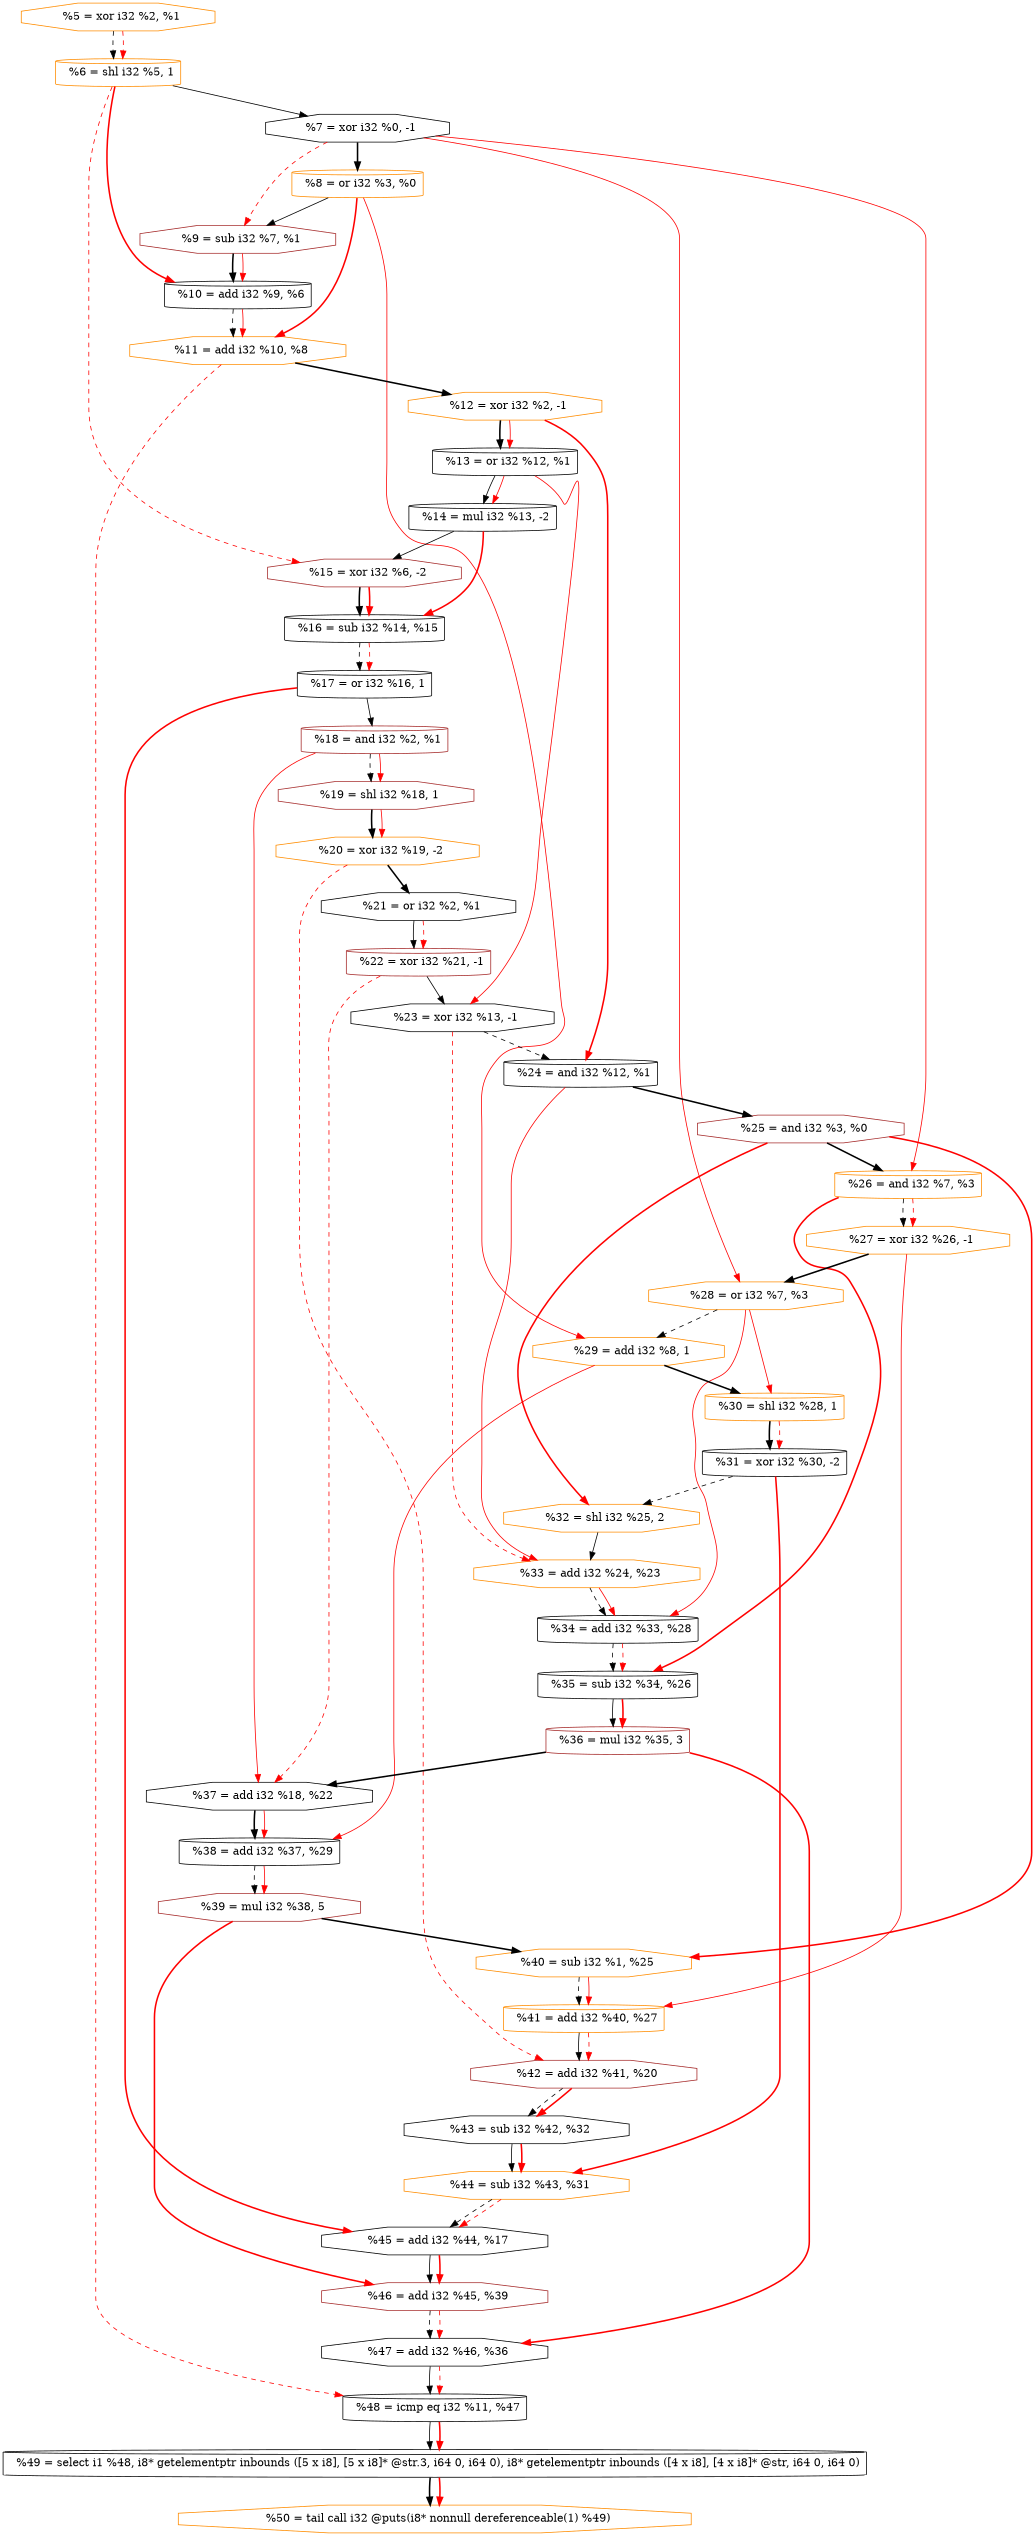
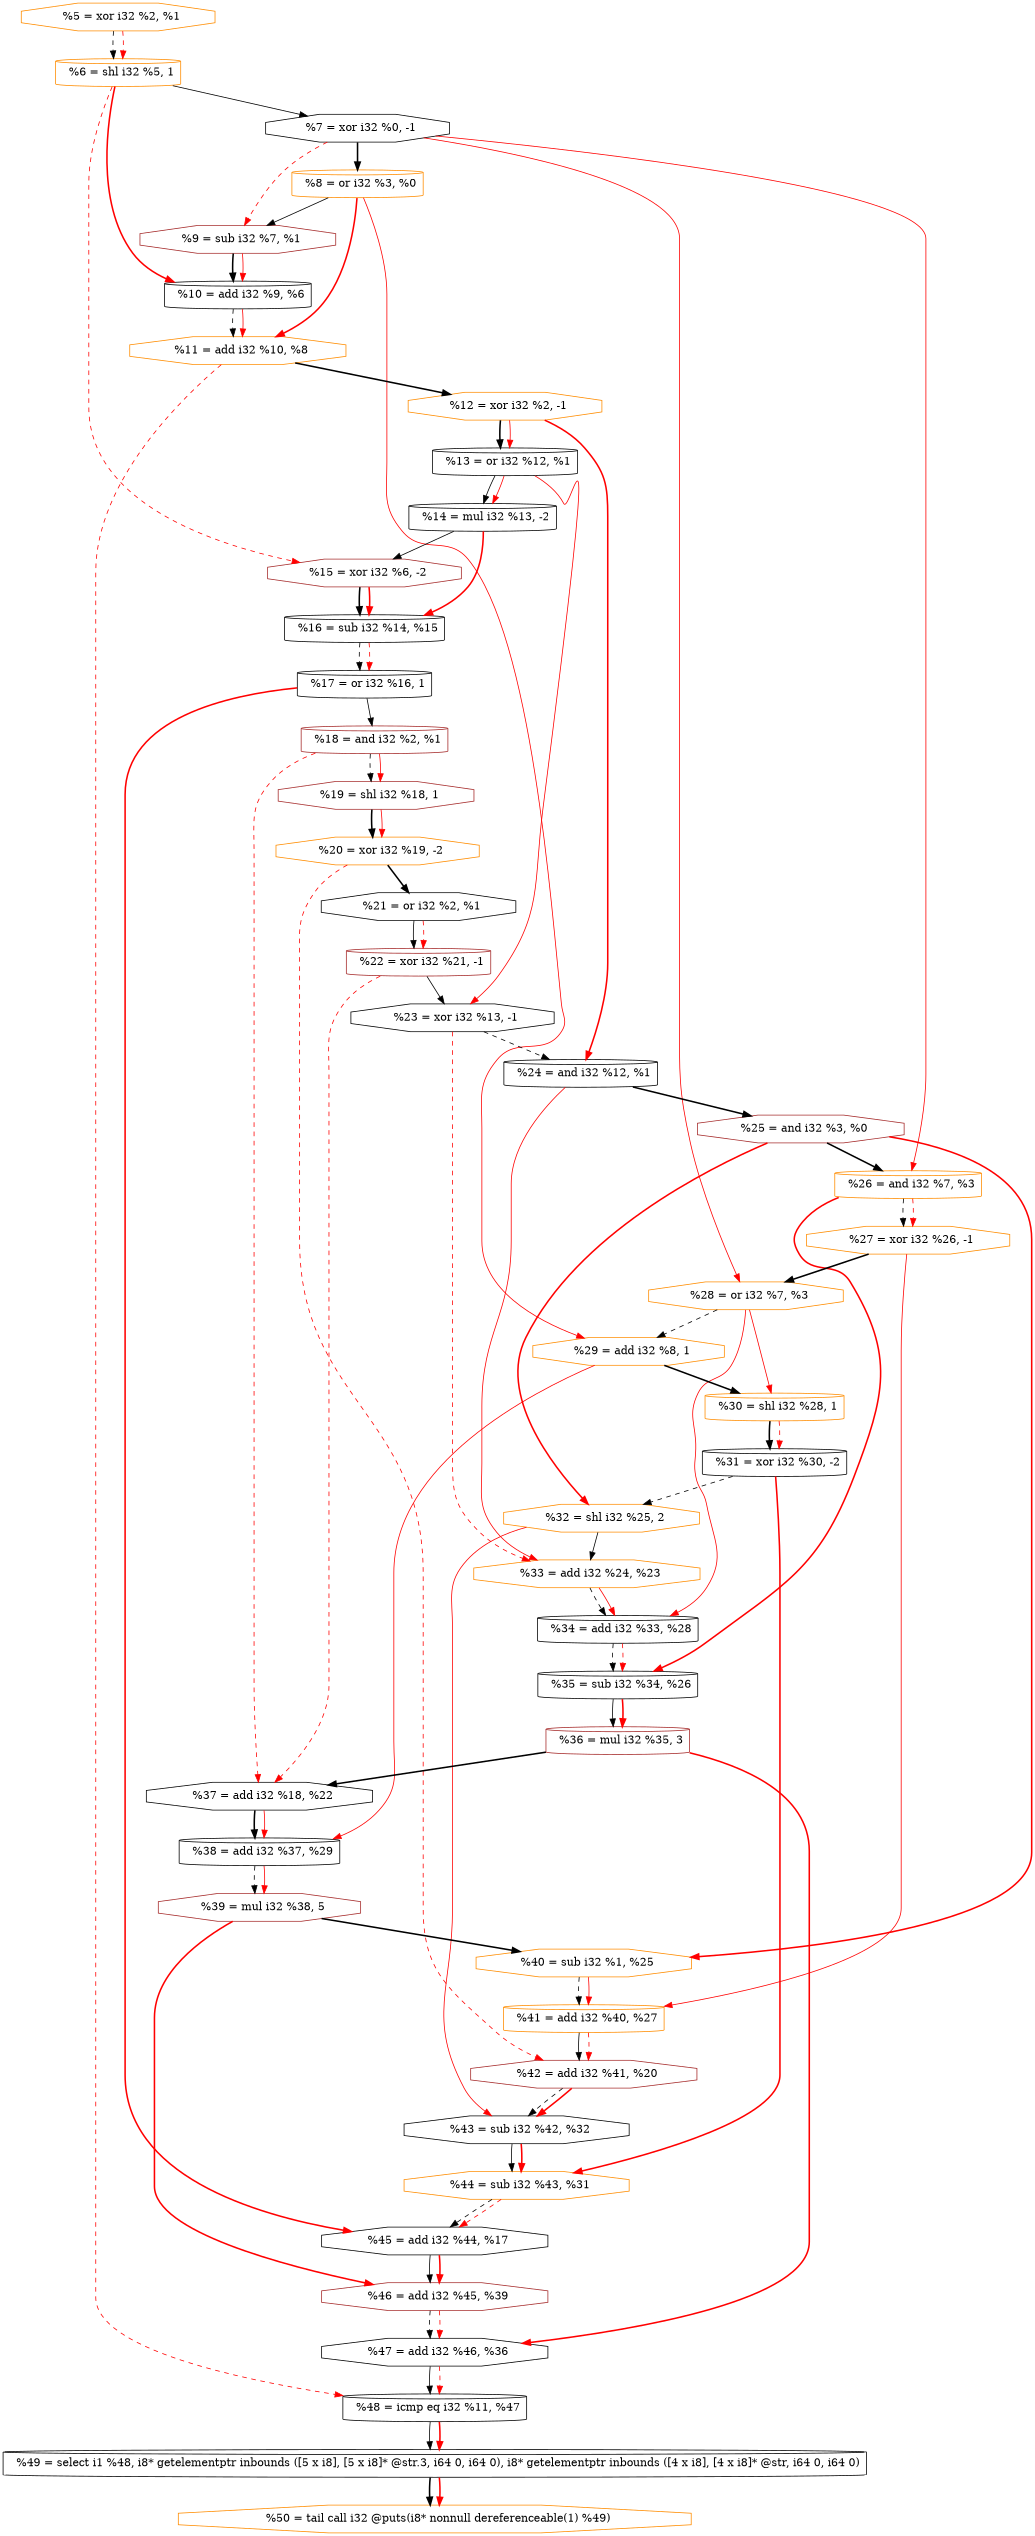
(254, 1249) -> (254, 1249)
none -> (453, 1805)
